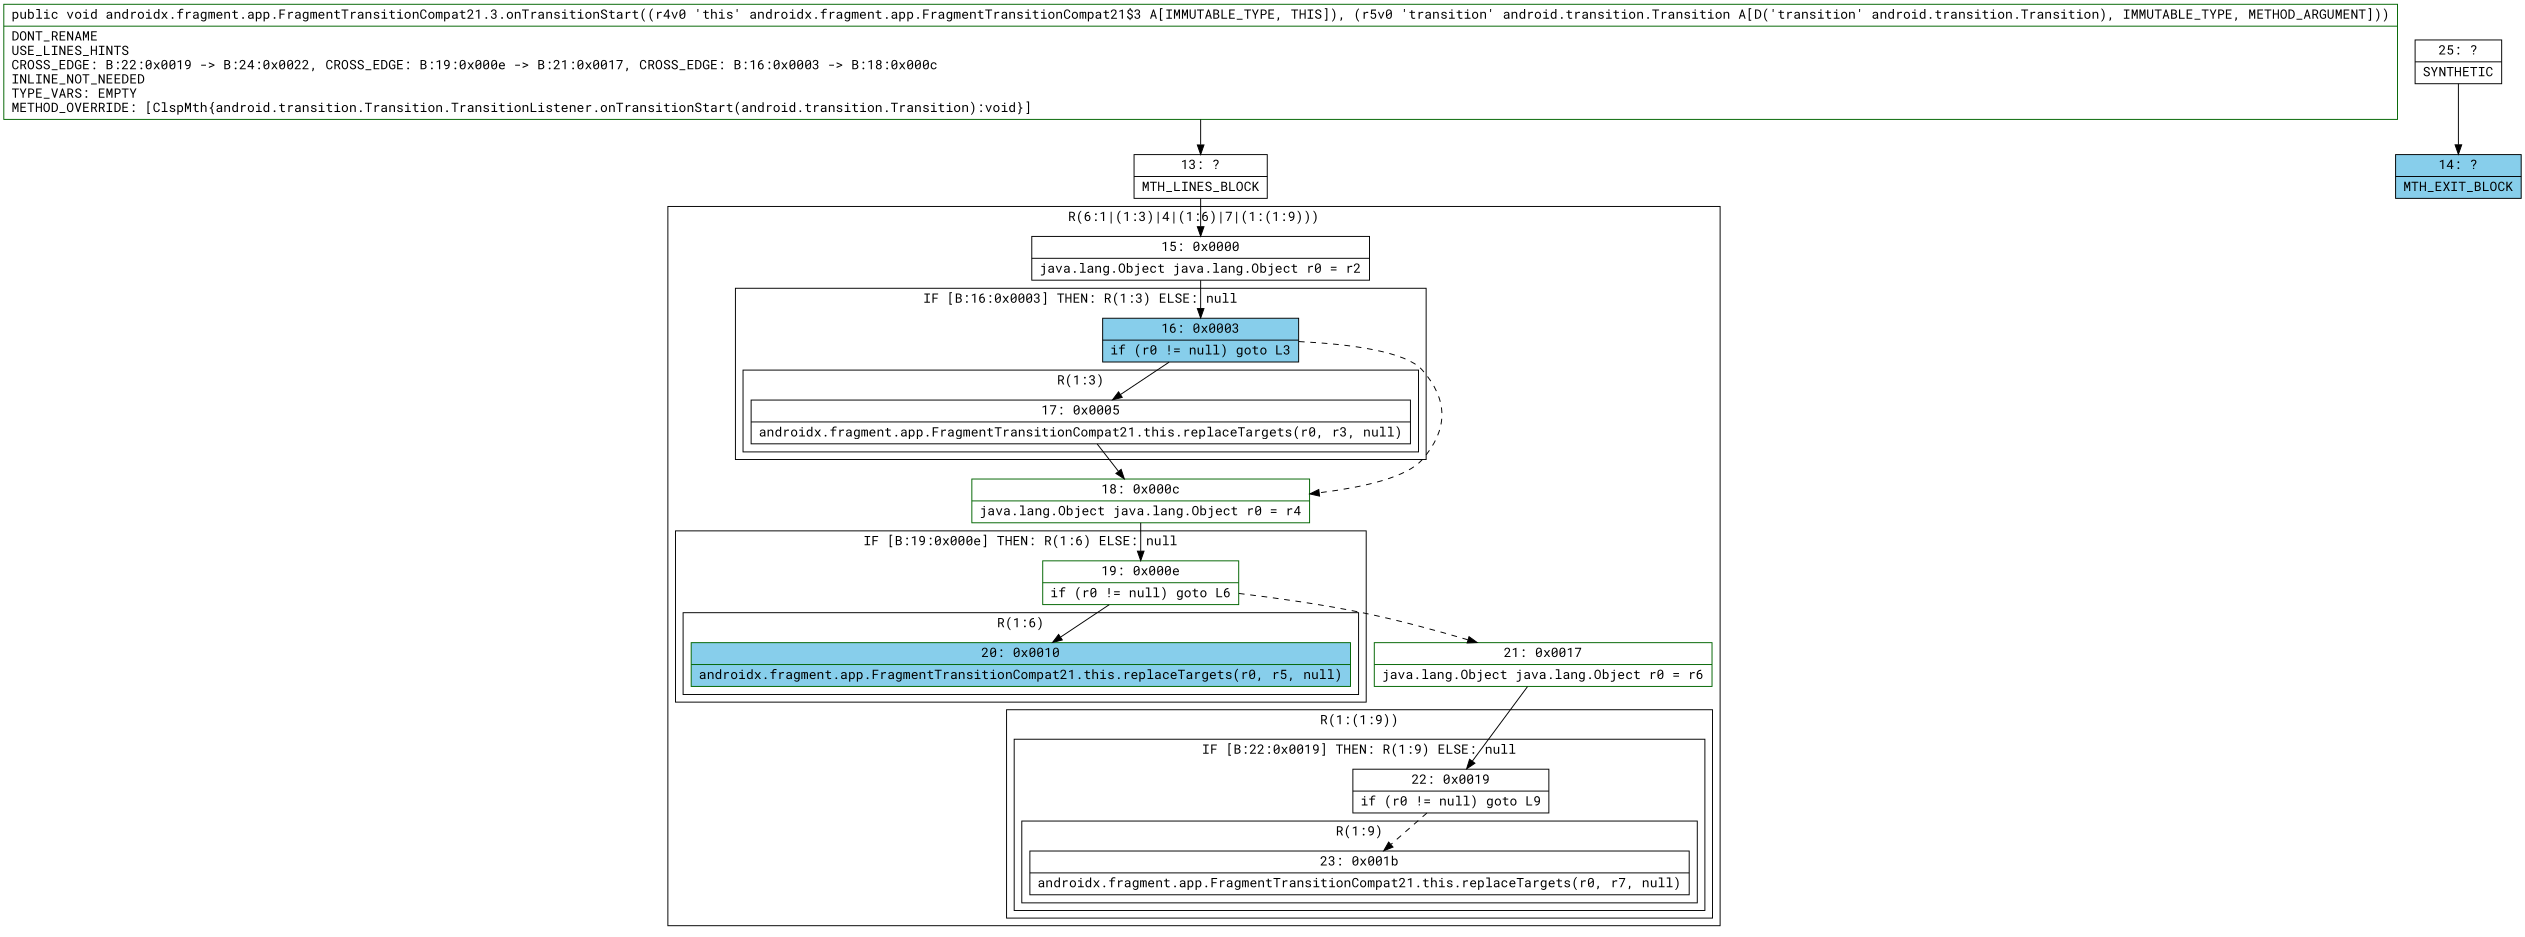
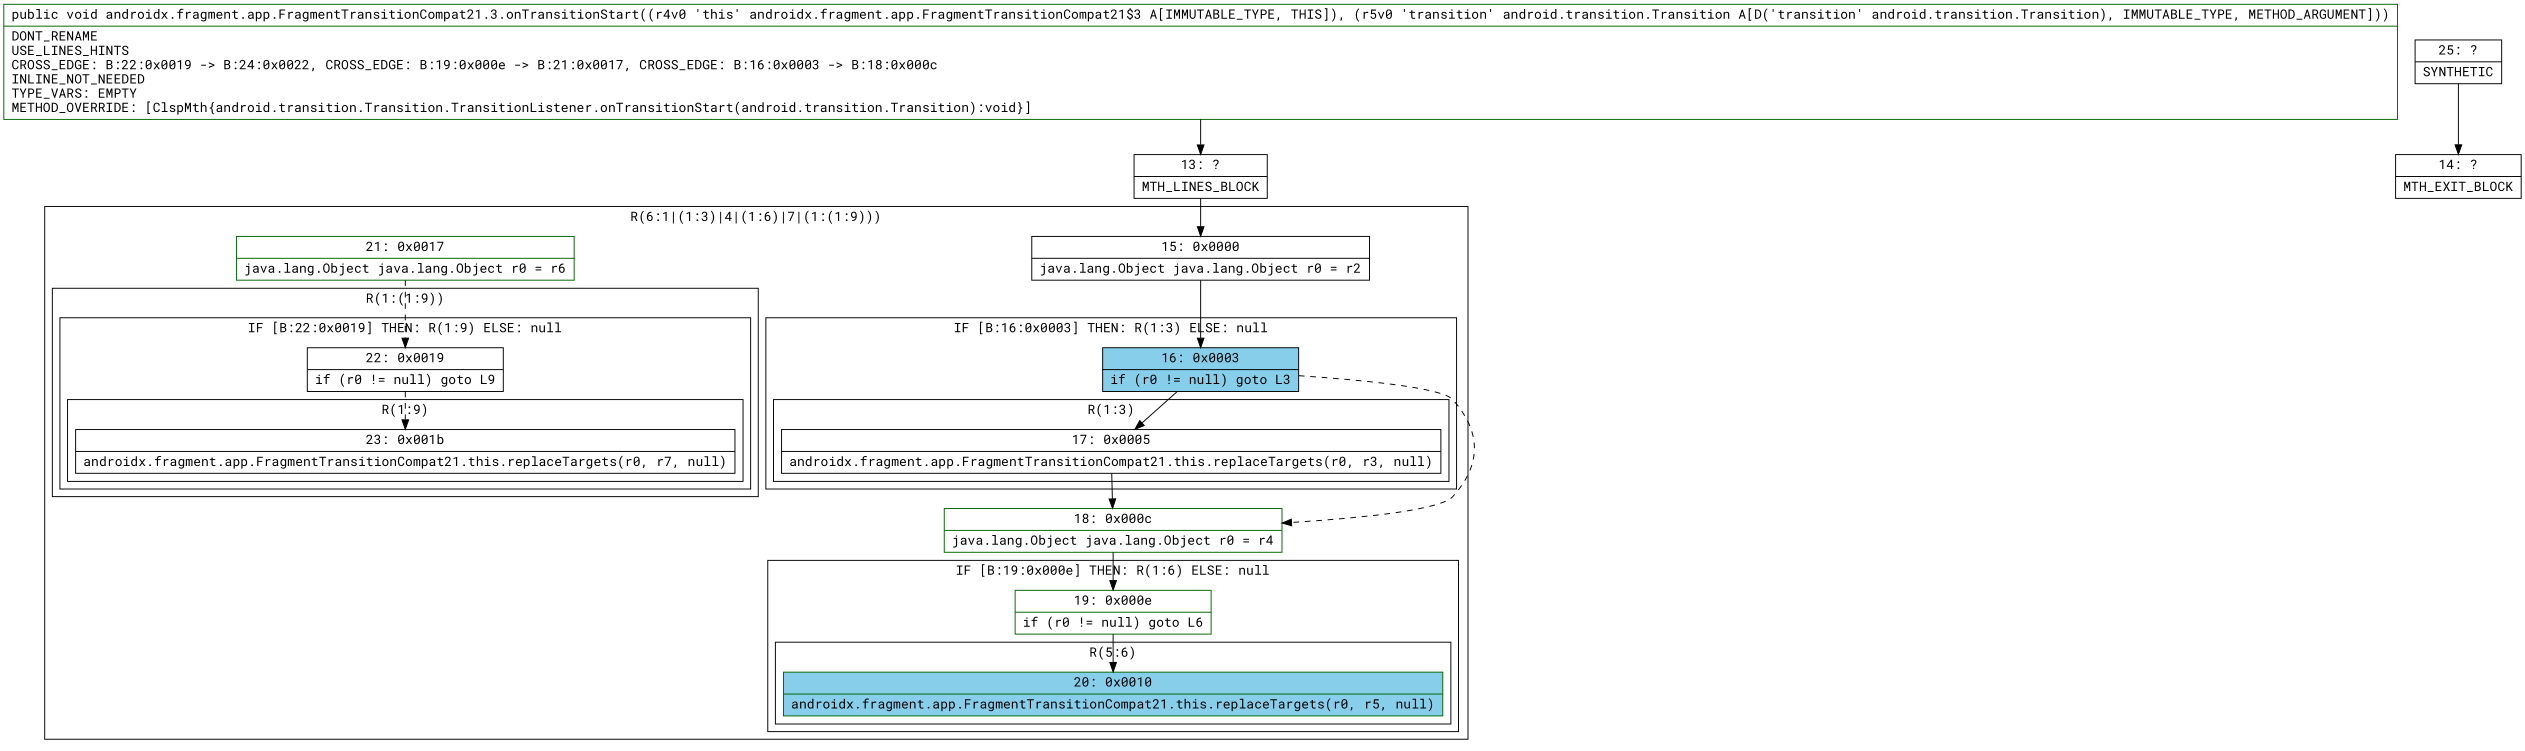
(2458, 176) -> (2458, 176)
(1331, 607) -> none
(1021, 624) -> (1113, 653)
(1500, 724) -> (405, 309)
